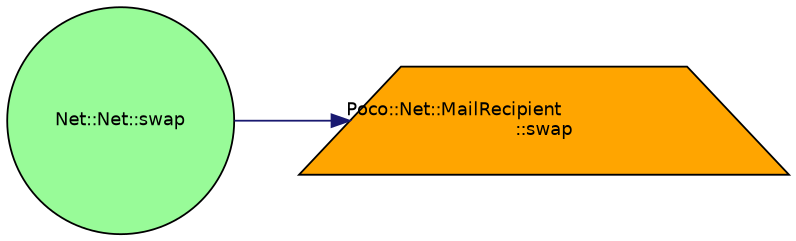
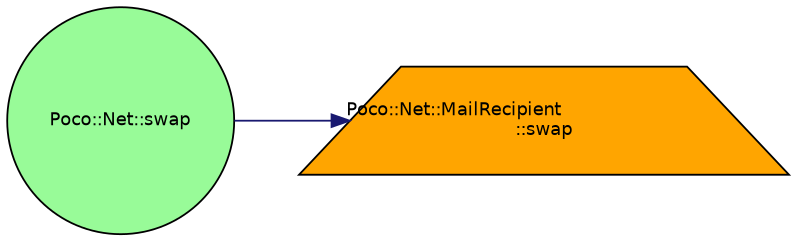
(121, 121) -> (121, 121)
